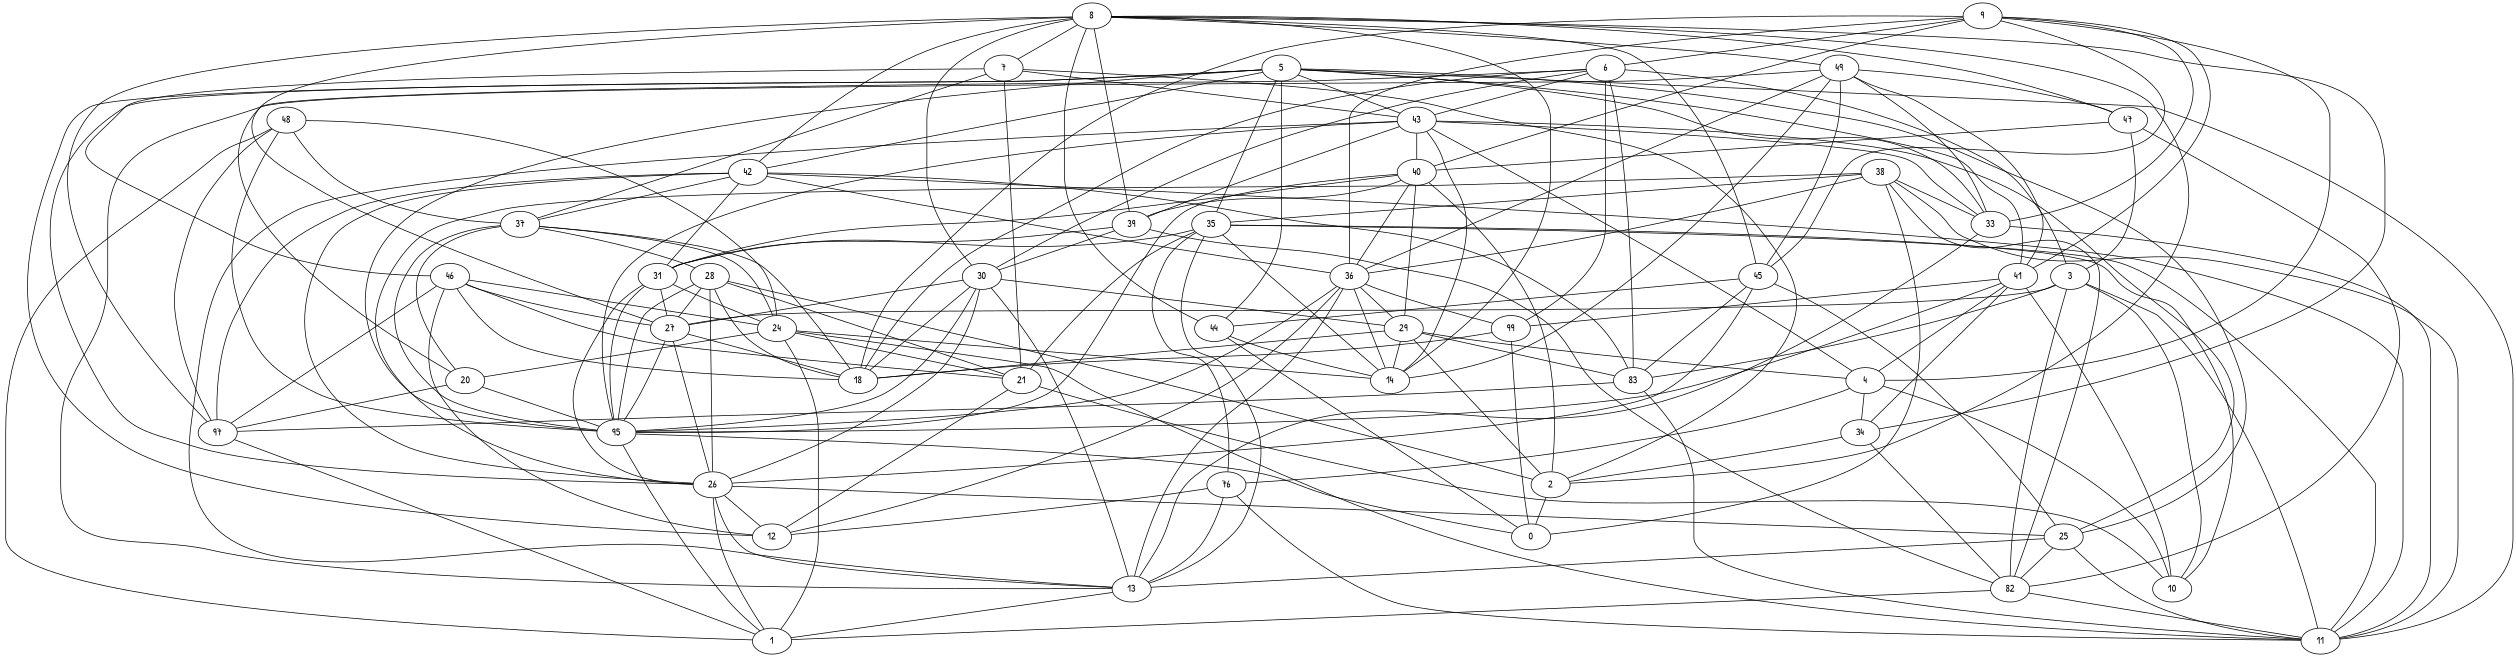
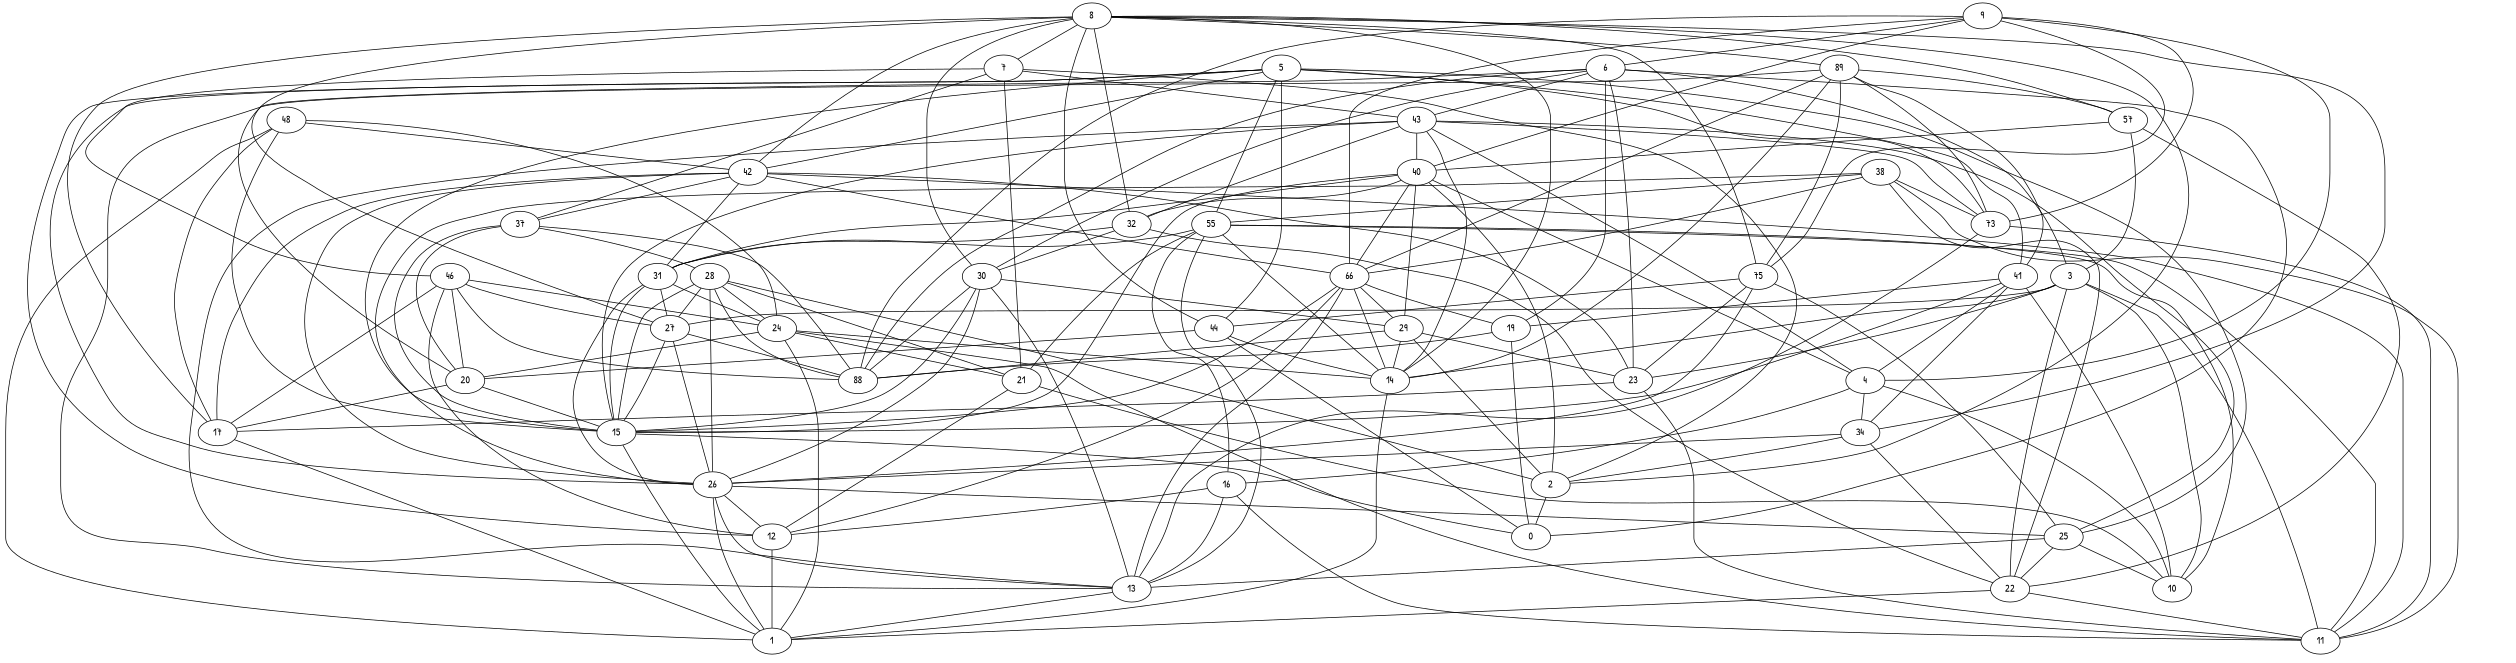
(1839, 68) -> (1839, 68)
(1362, 99) -> none
(2208, 102) -> none
(2109, 105) -> none
(2128, 120) -> (2128, 120)
(402, 208) -> (475, 142)
(1132, 224) -> (1132, 224)
(1211, 224) -> (1211, 224)
(1991, 224) -> (1991, 224)
(729, 260) -> (743, 302)
(1349, 276) -> (1349, 276)
(1758, 276) -> (1758, 276)
(840, 300) -> none
(1511, 329) -> (1511, 329)
none -> (1733, 333)
(730, 352) -> (458, 328)
none -> (857, 353)
(1645, 360) -> (1641, 276)
(858, 381) -> (858, 381)
(1633, 381) -> (1633, 381)
(218, 433) -> (218, 433)
(616, 433) -> (616, 433)
none -> (1287, 459)
(1854, 468) -> (2283, 250)
(1226, 485) -> (1226, 485)
(2010, 589) -> (2010, 589)
none -> (772, 591)
none -> (1163, 603)
(2167, 611) -> (2118, 563)
